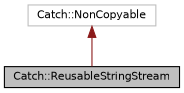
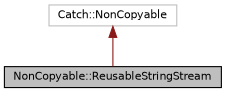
(92, 77) -> (113, 77)
